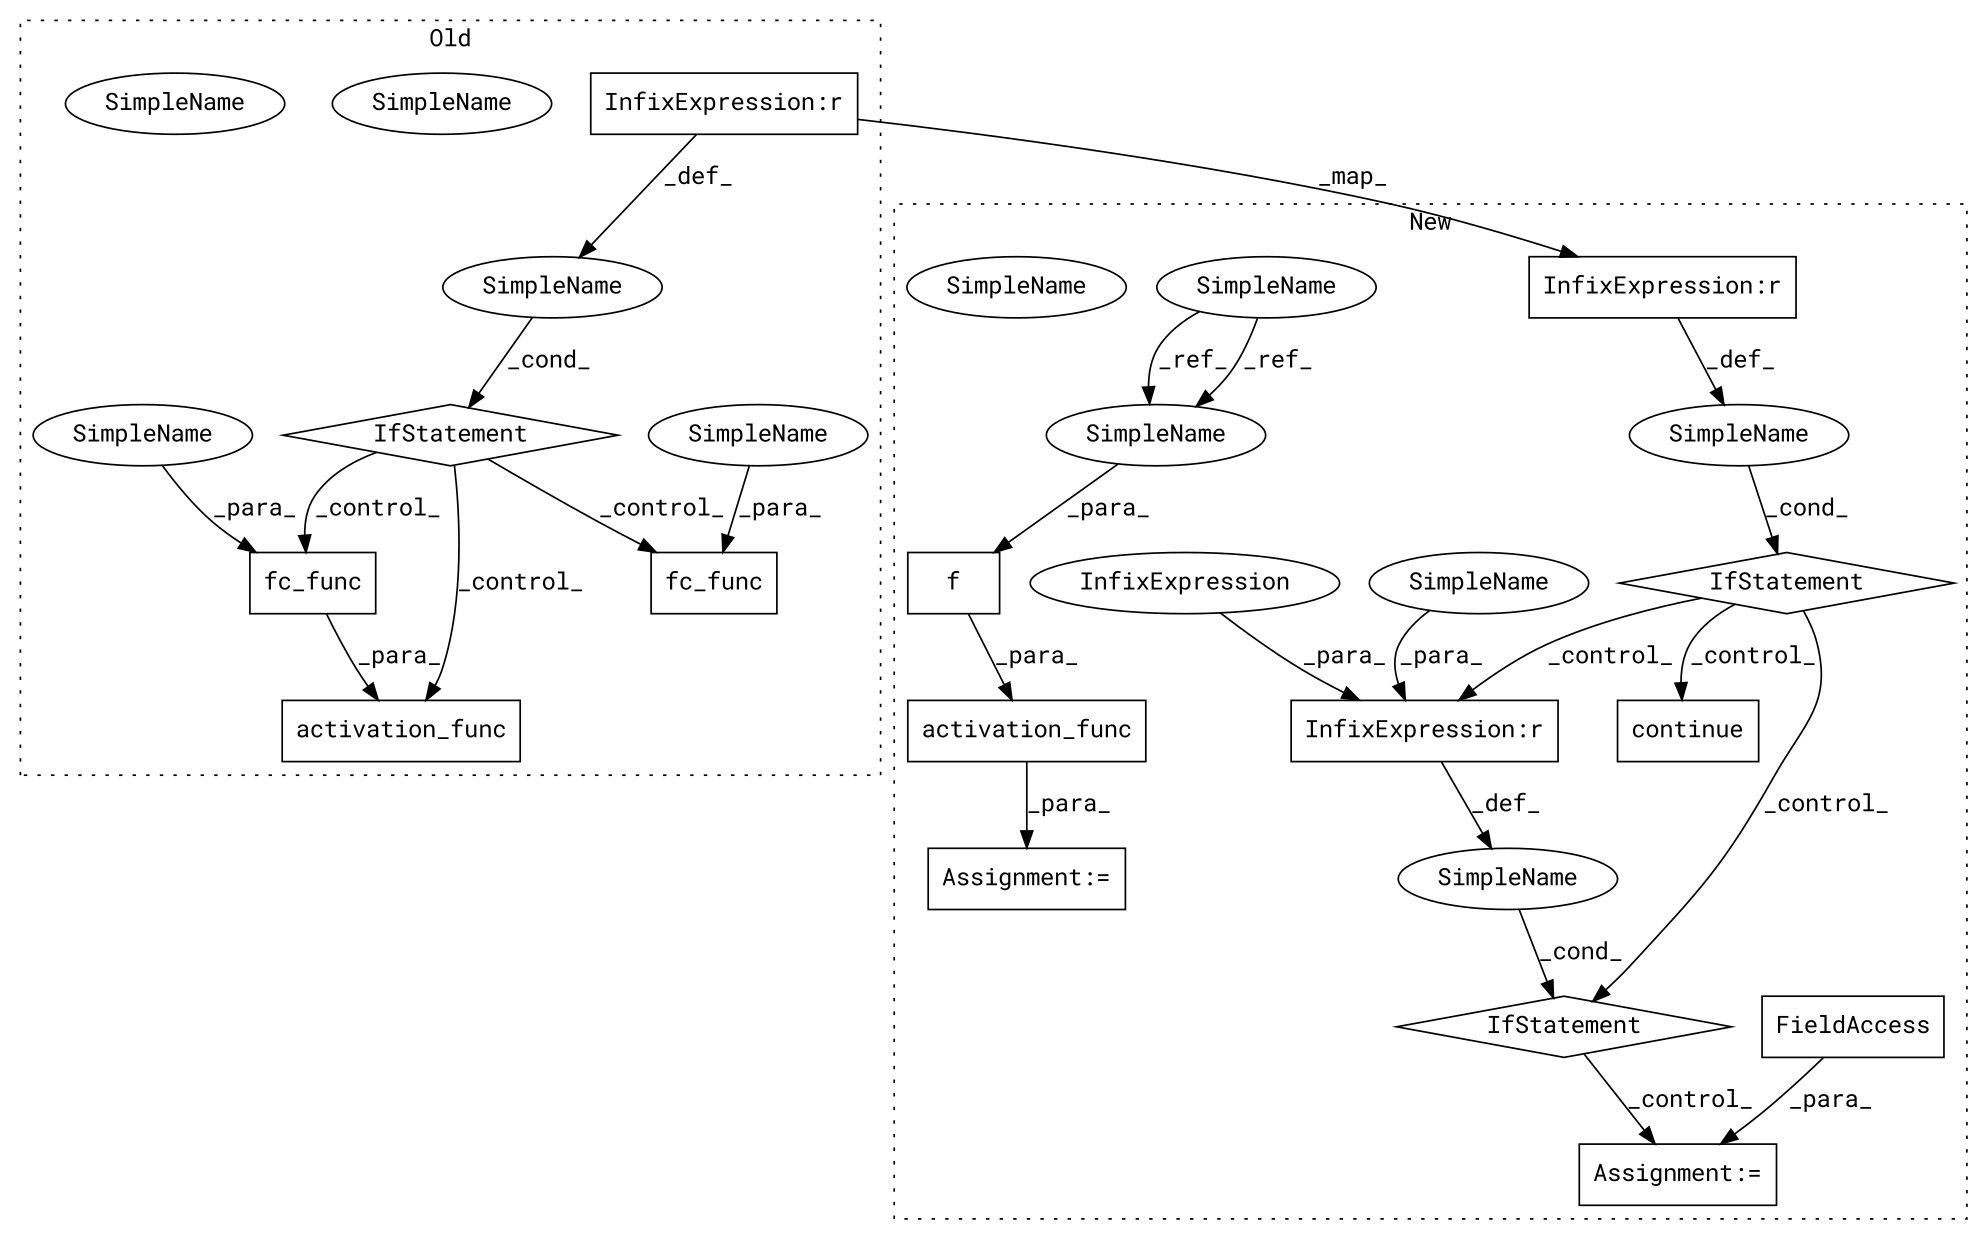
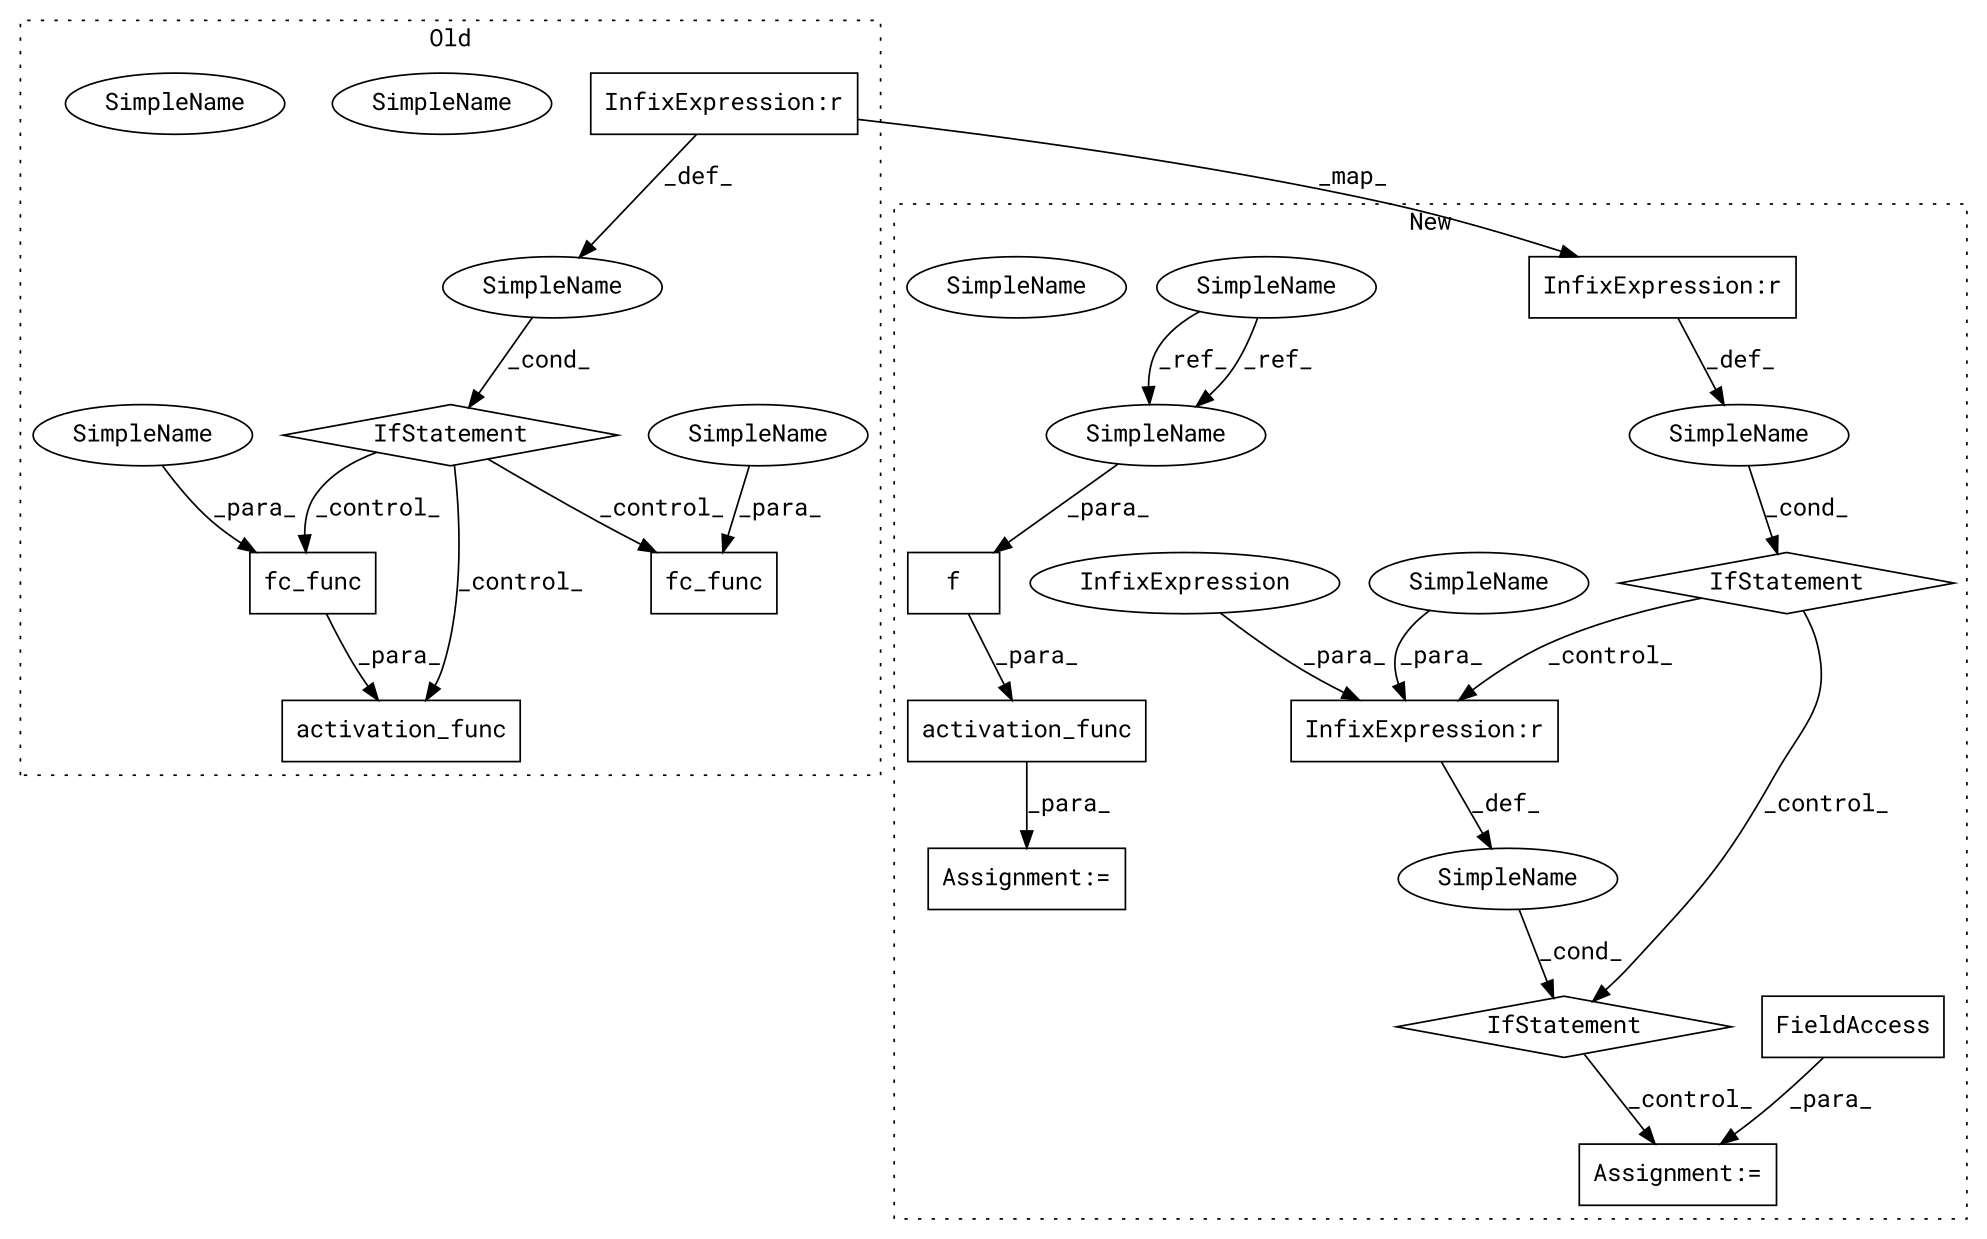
(1688, 731) -> none
